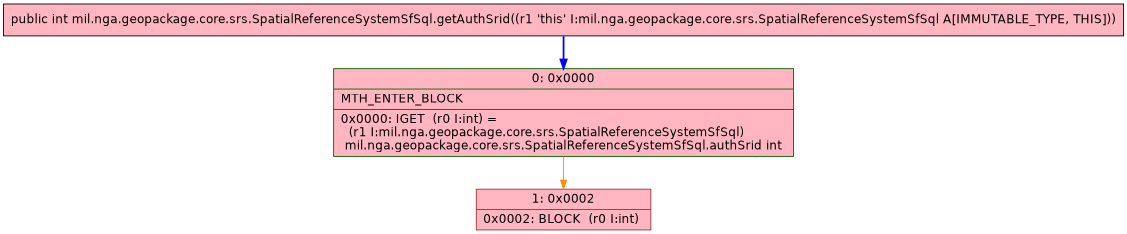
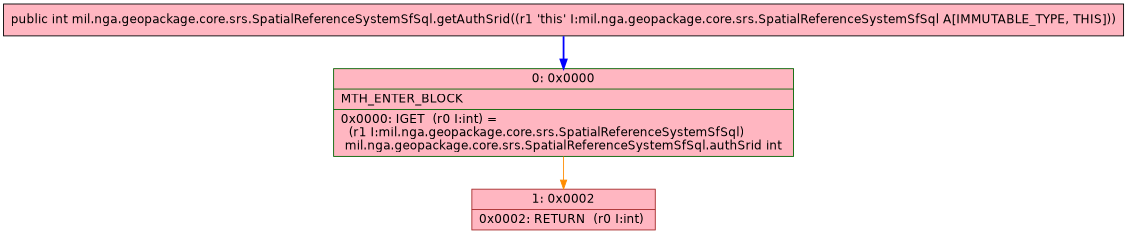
(564, 219) -> (564, 219)
